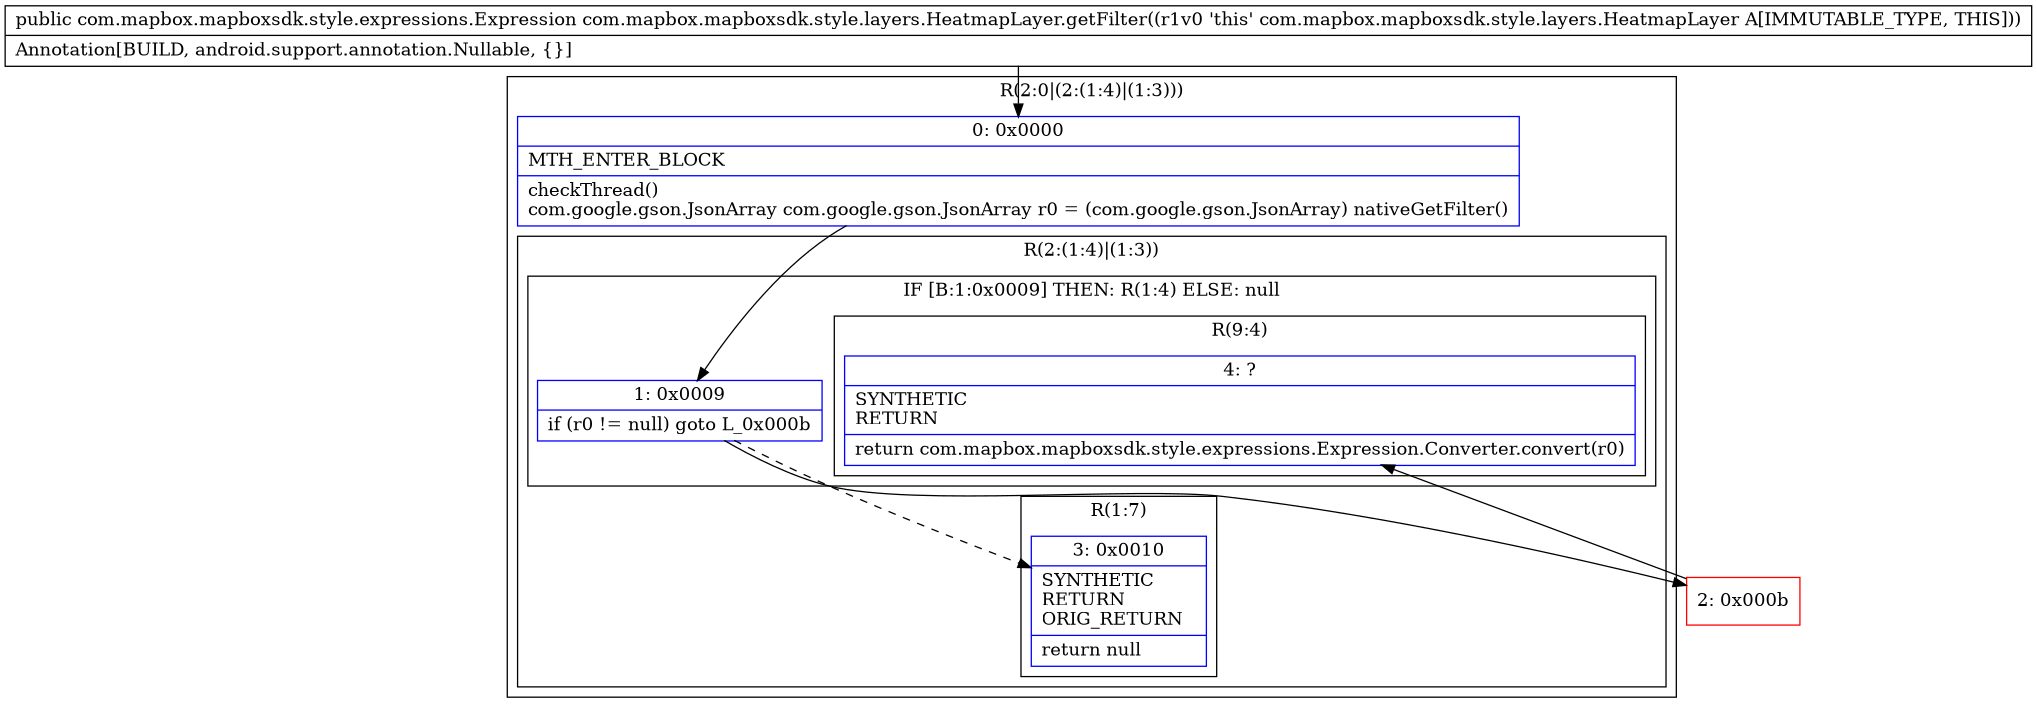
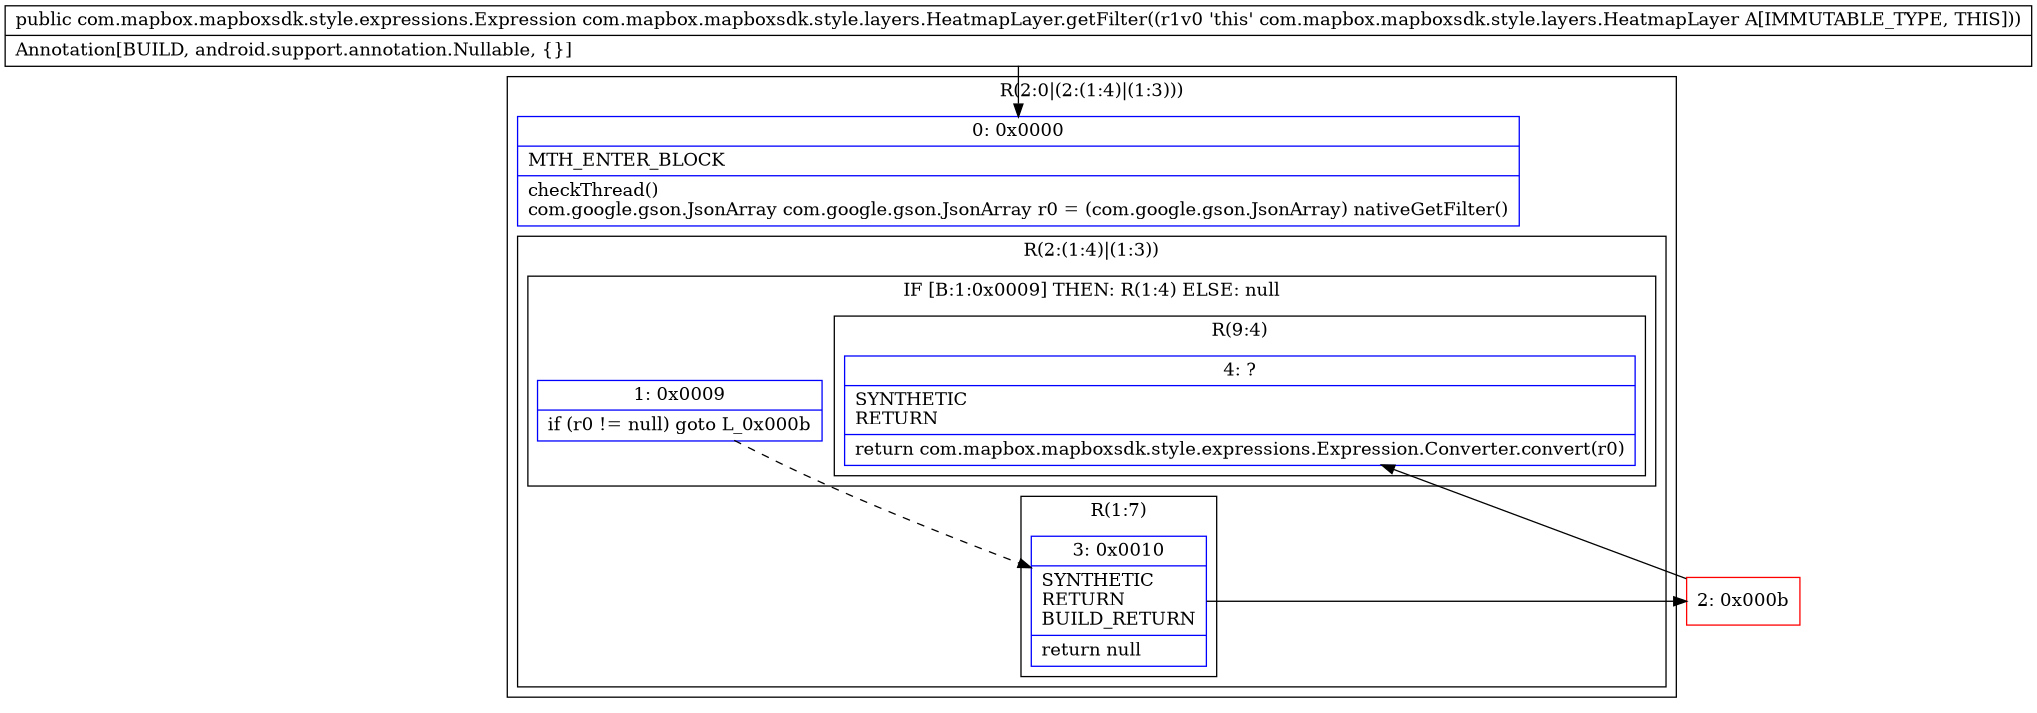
(768, 290) -> none
(1246, 499) -> (1440, 601)
(1112, 619) -> (1119, 619)
